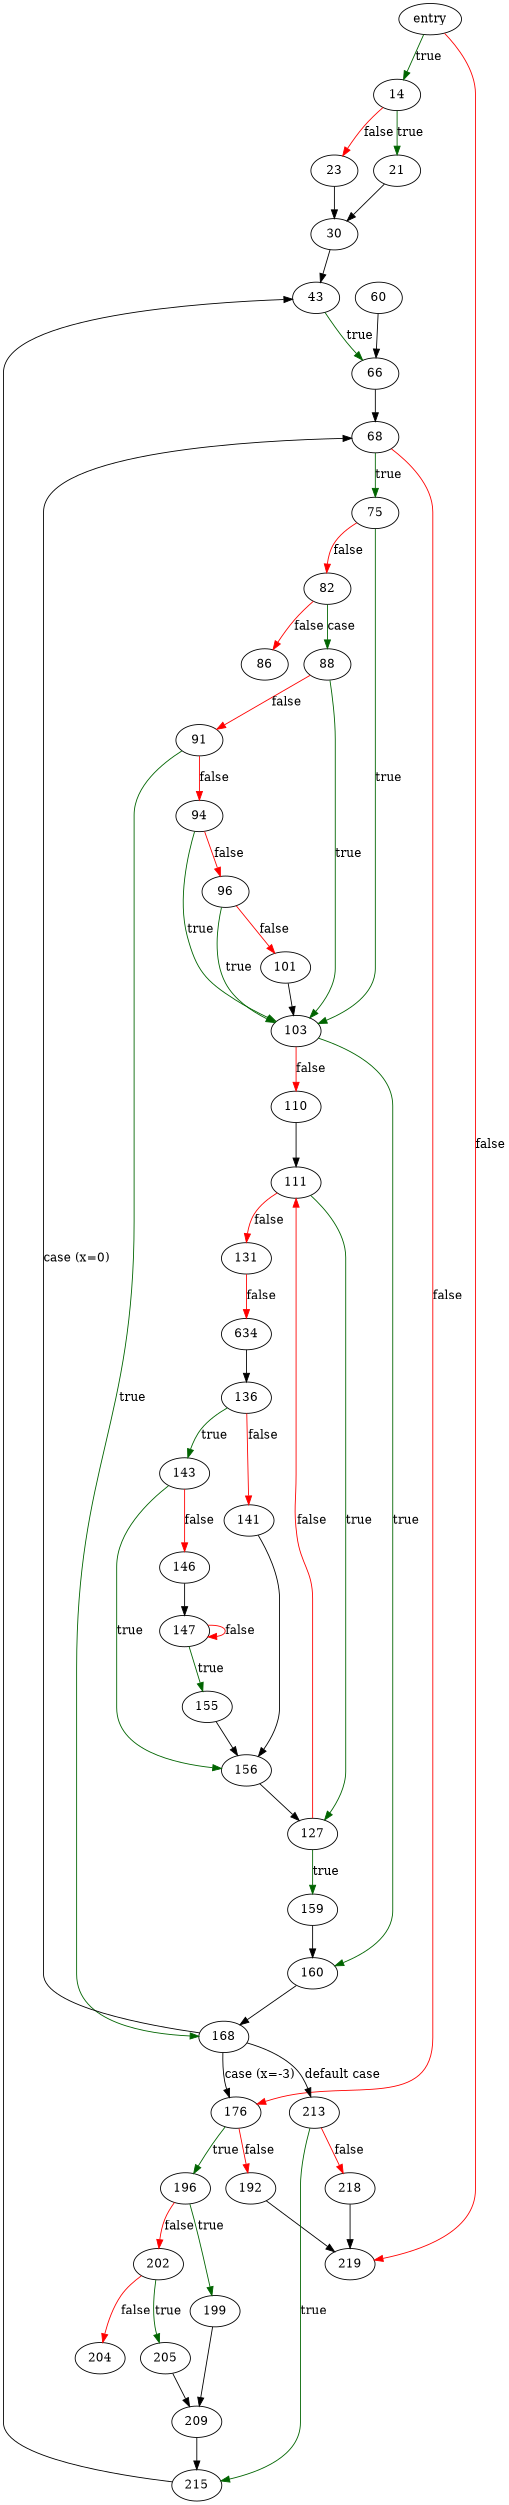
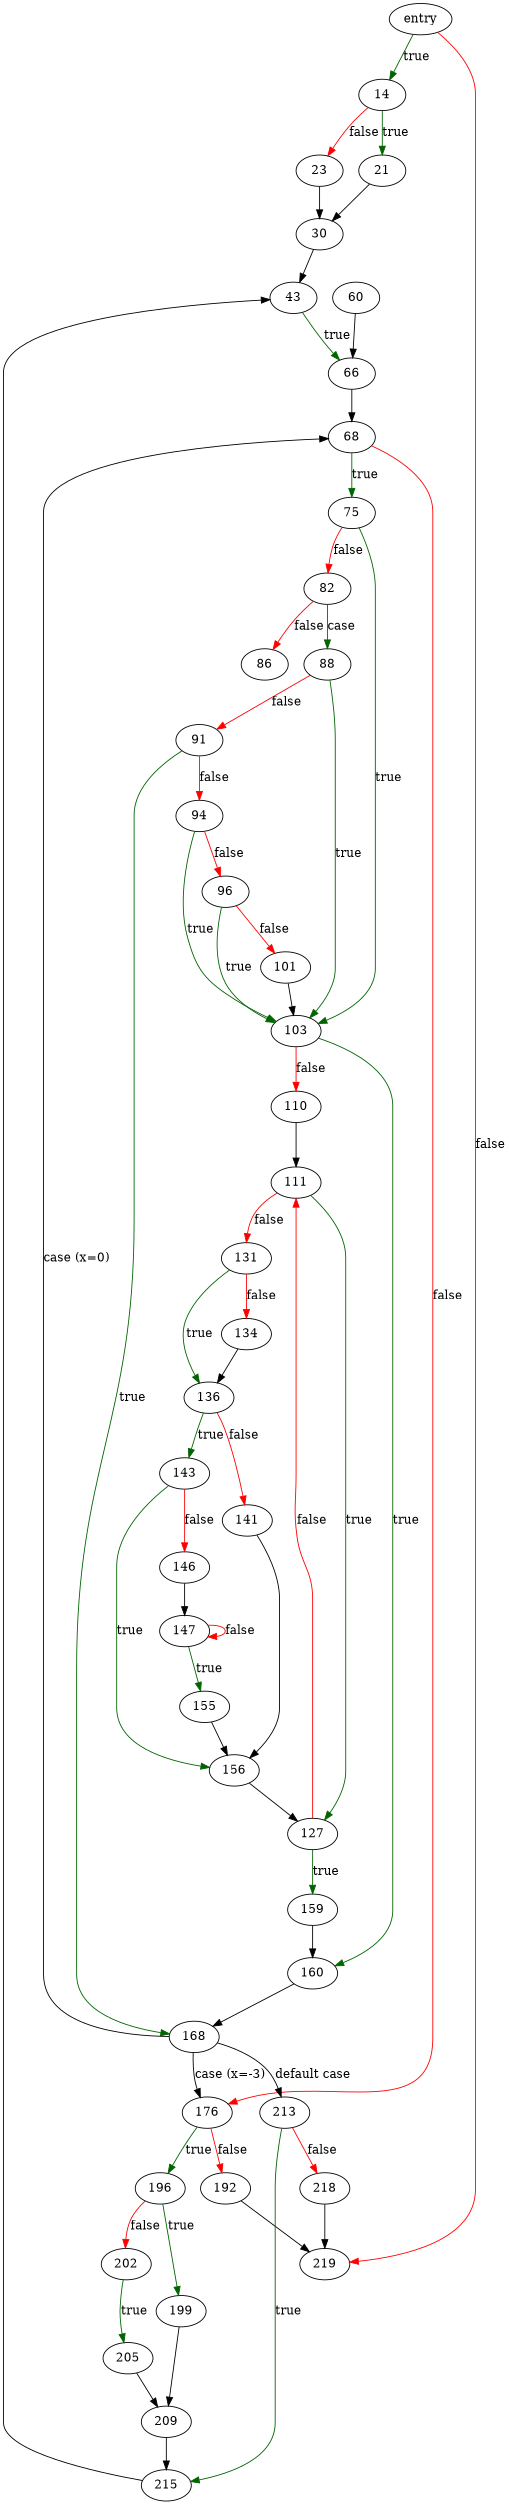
none -> (188, 1316)
(246, 1334) -> (246, 1334)
(100, 2358) -> none
